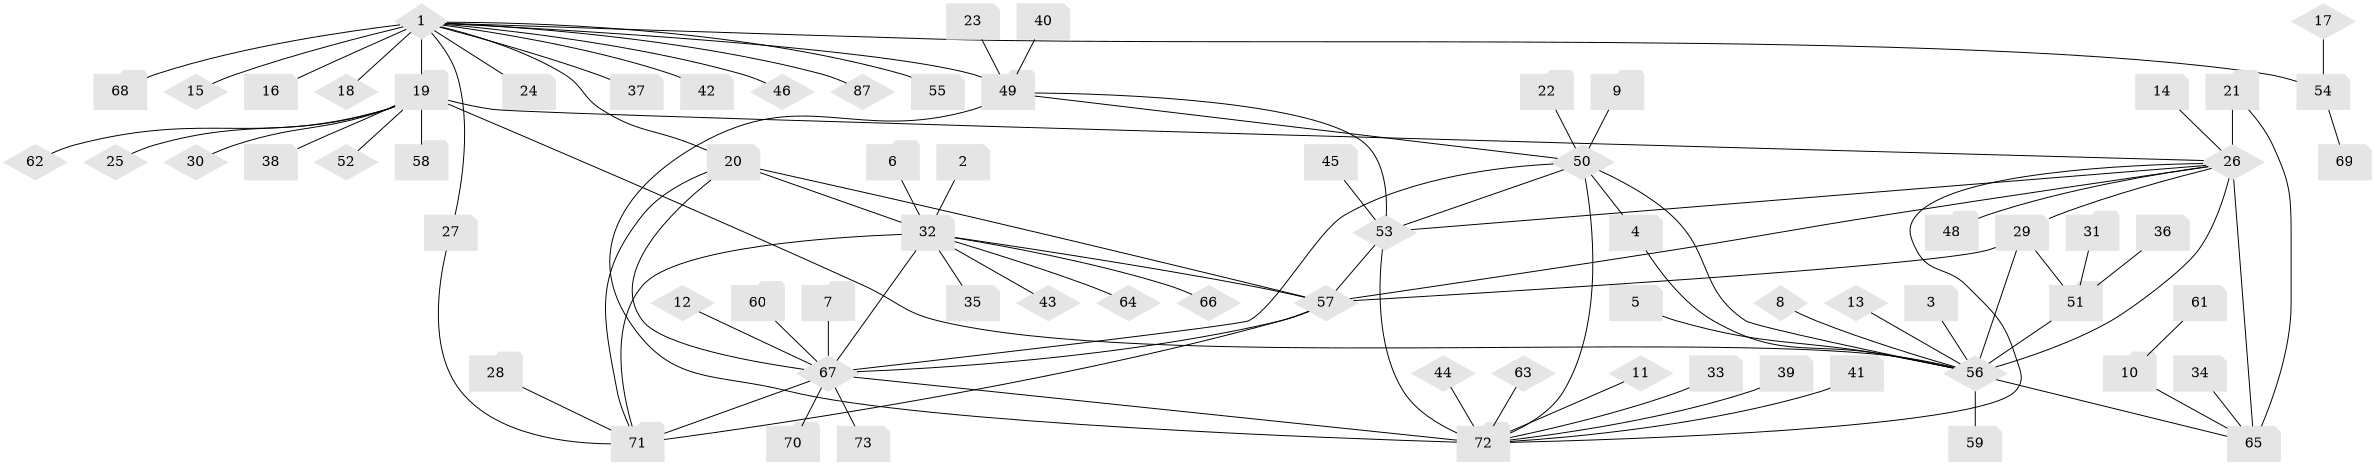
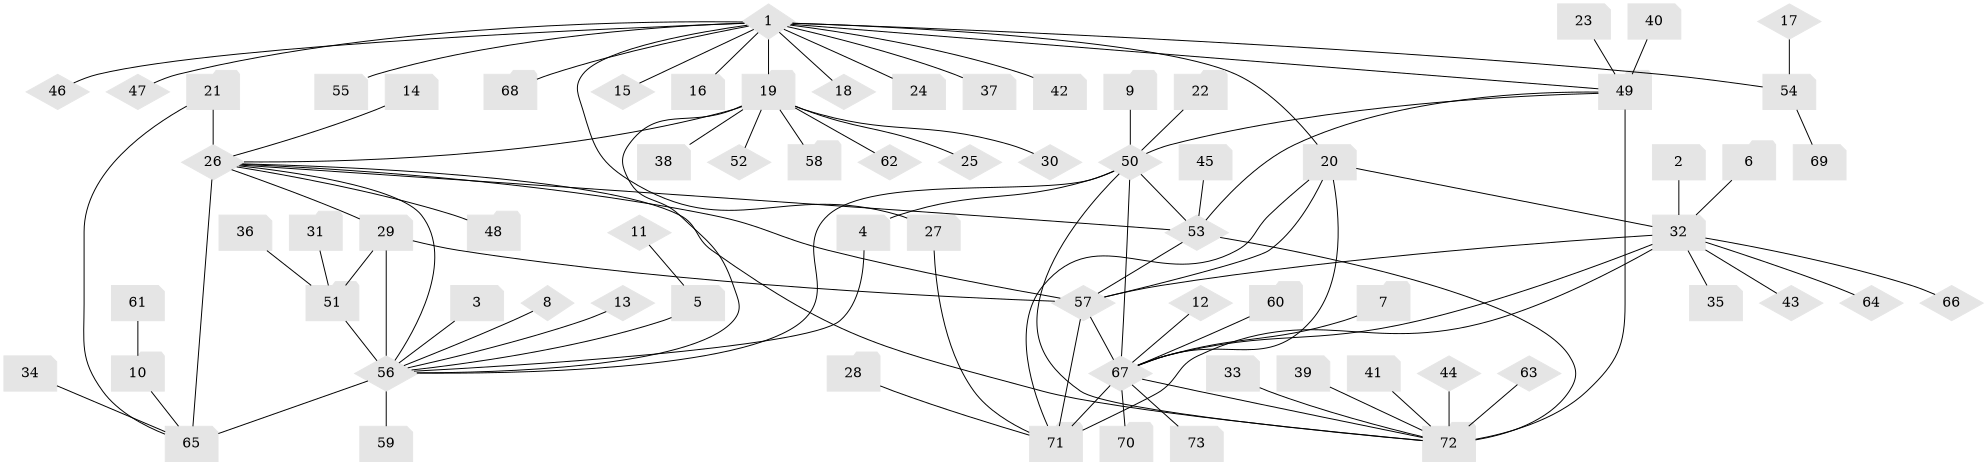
(863, 92) -> (138, 92)
(1567, 407) -> (666, 265)
